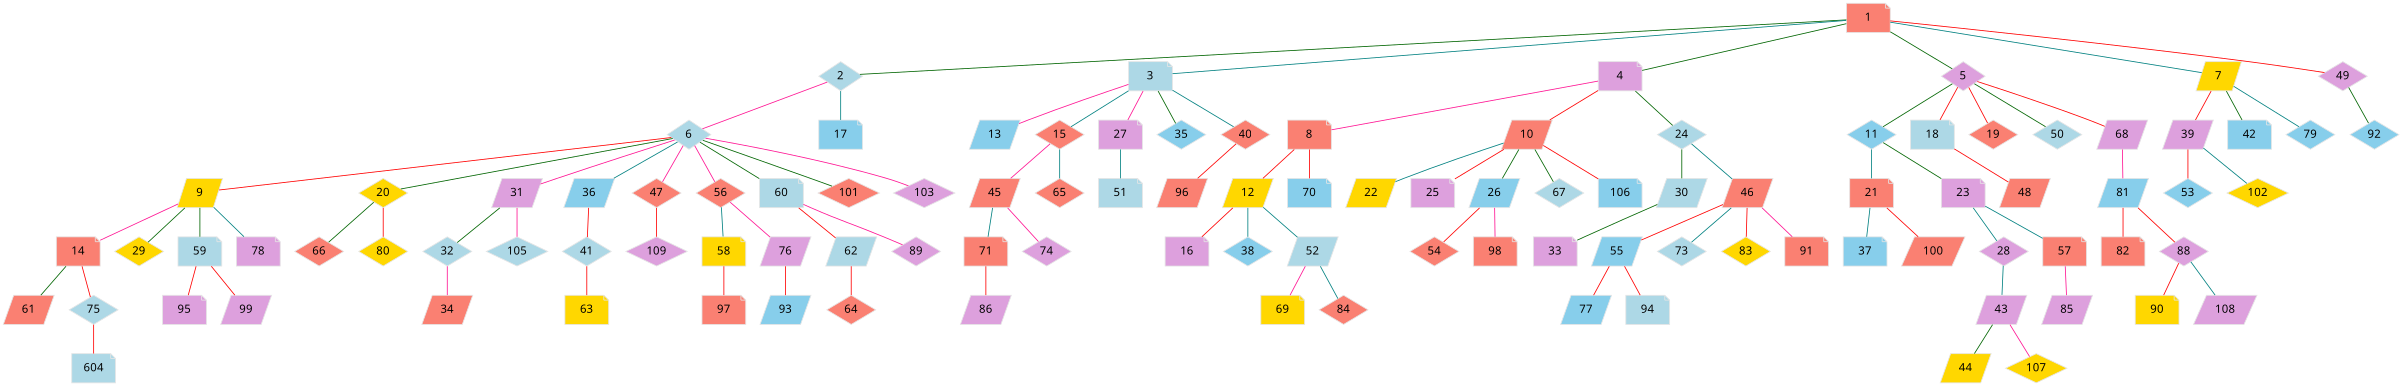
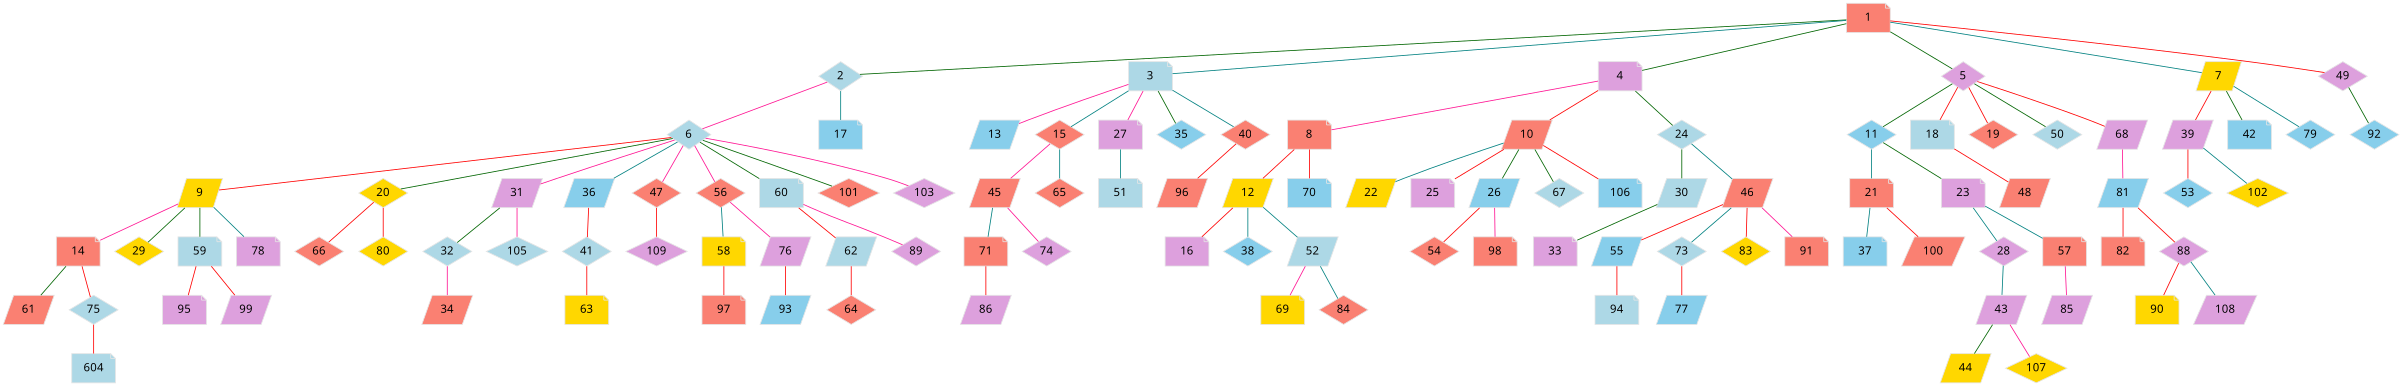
(351, 222) -> (351, 222)
(1601, 281) -> (1682, 281)
